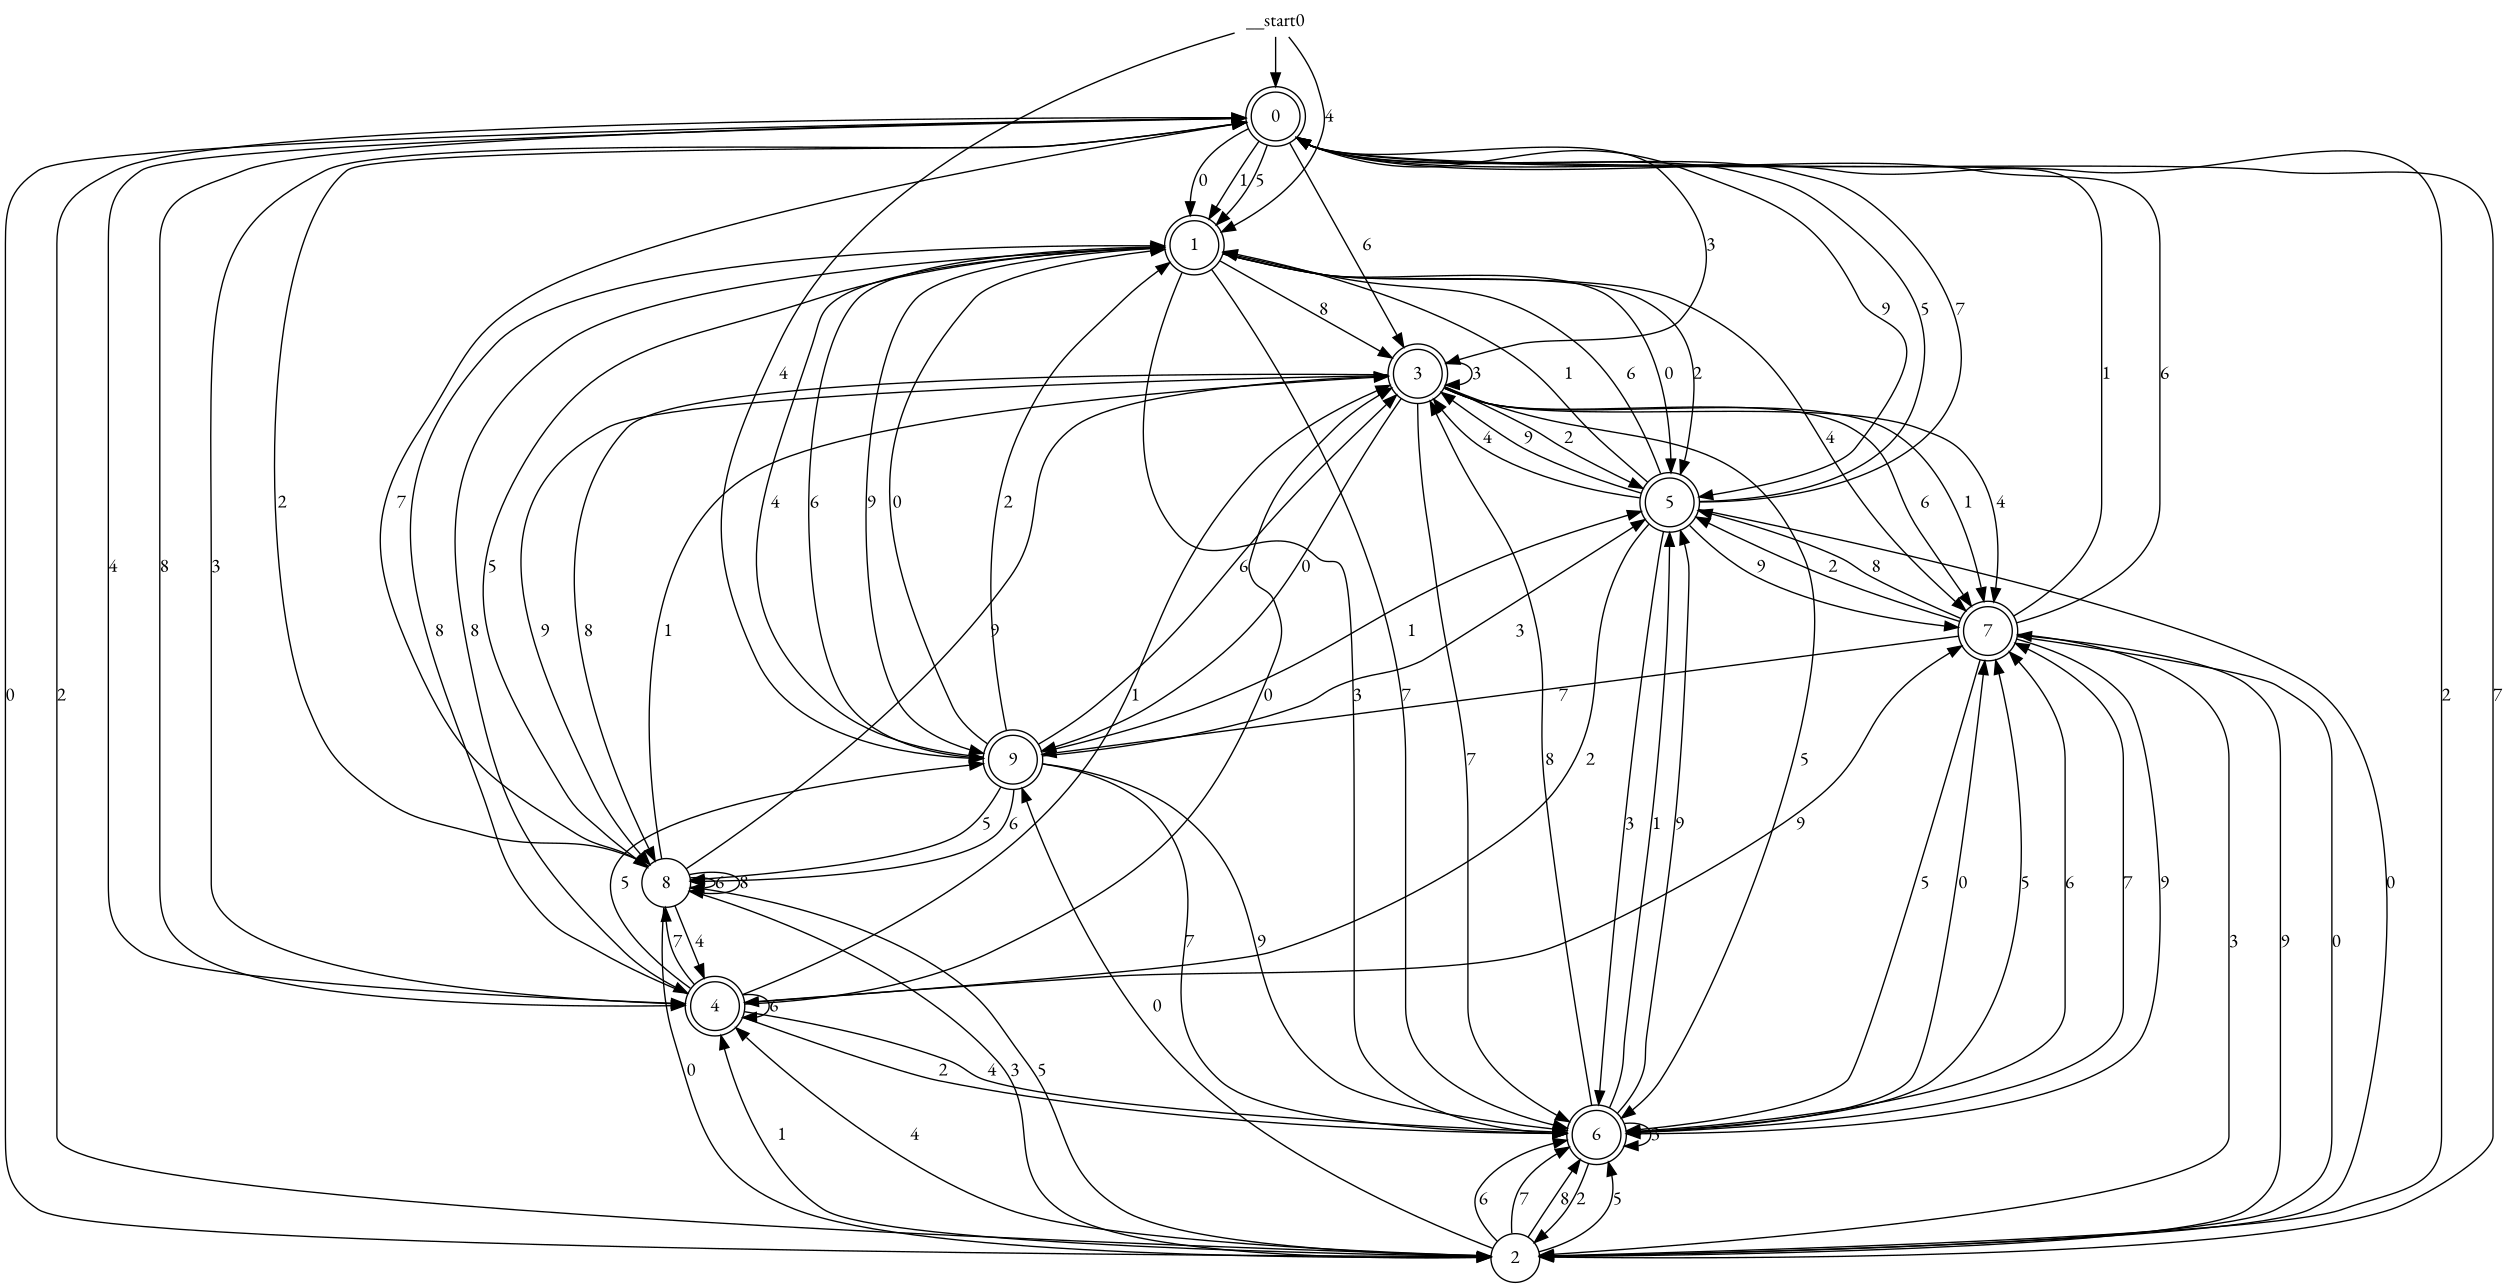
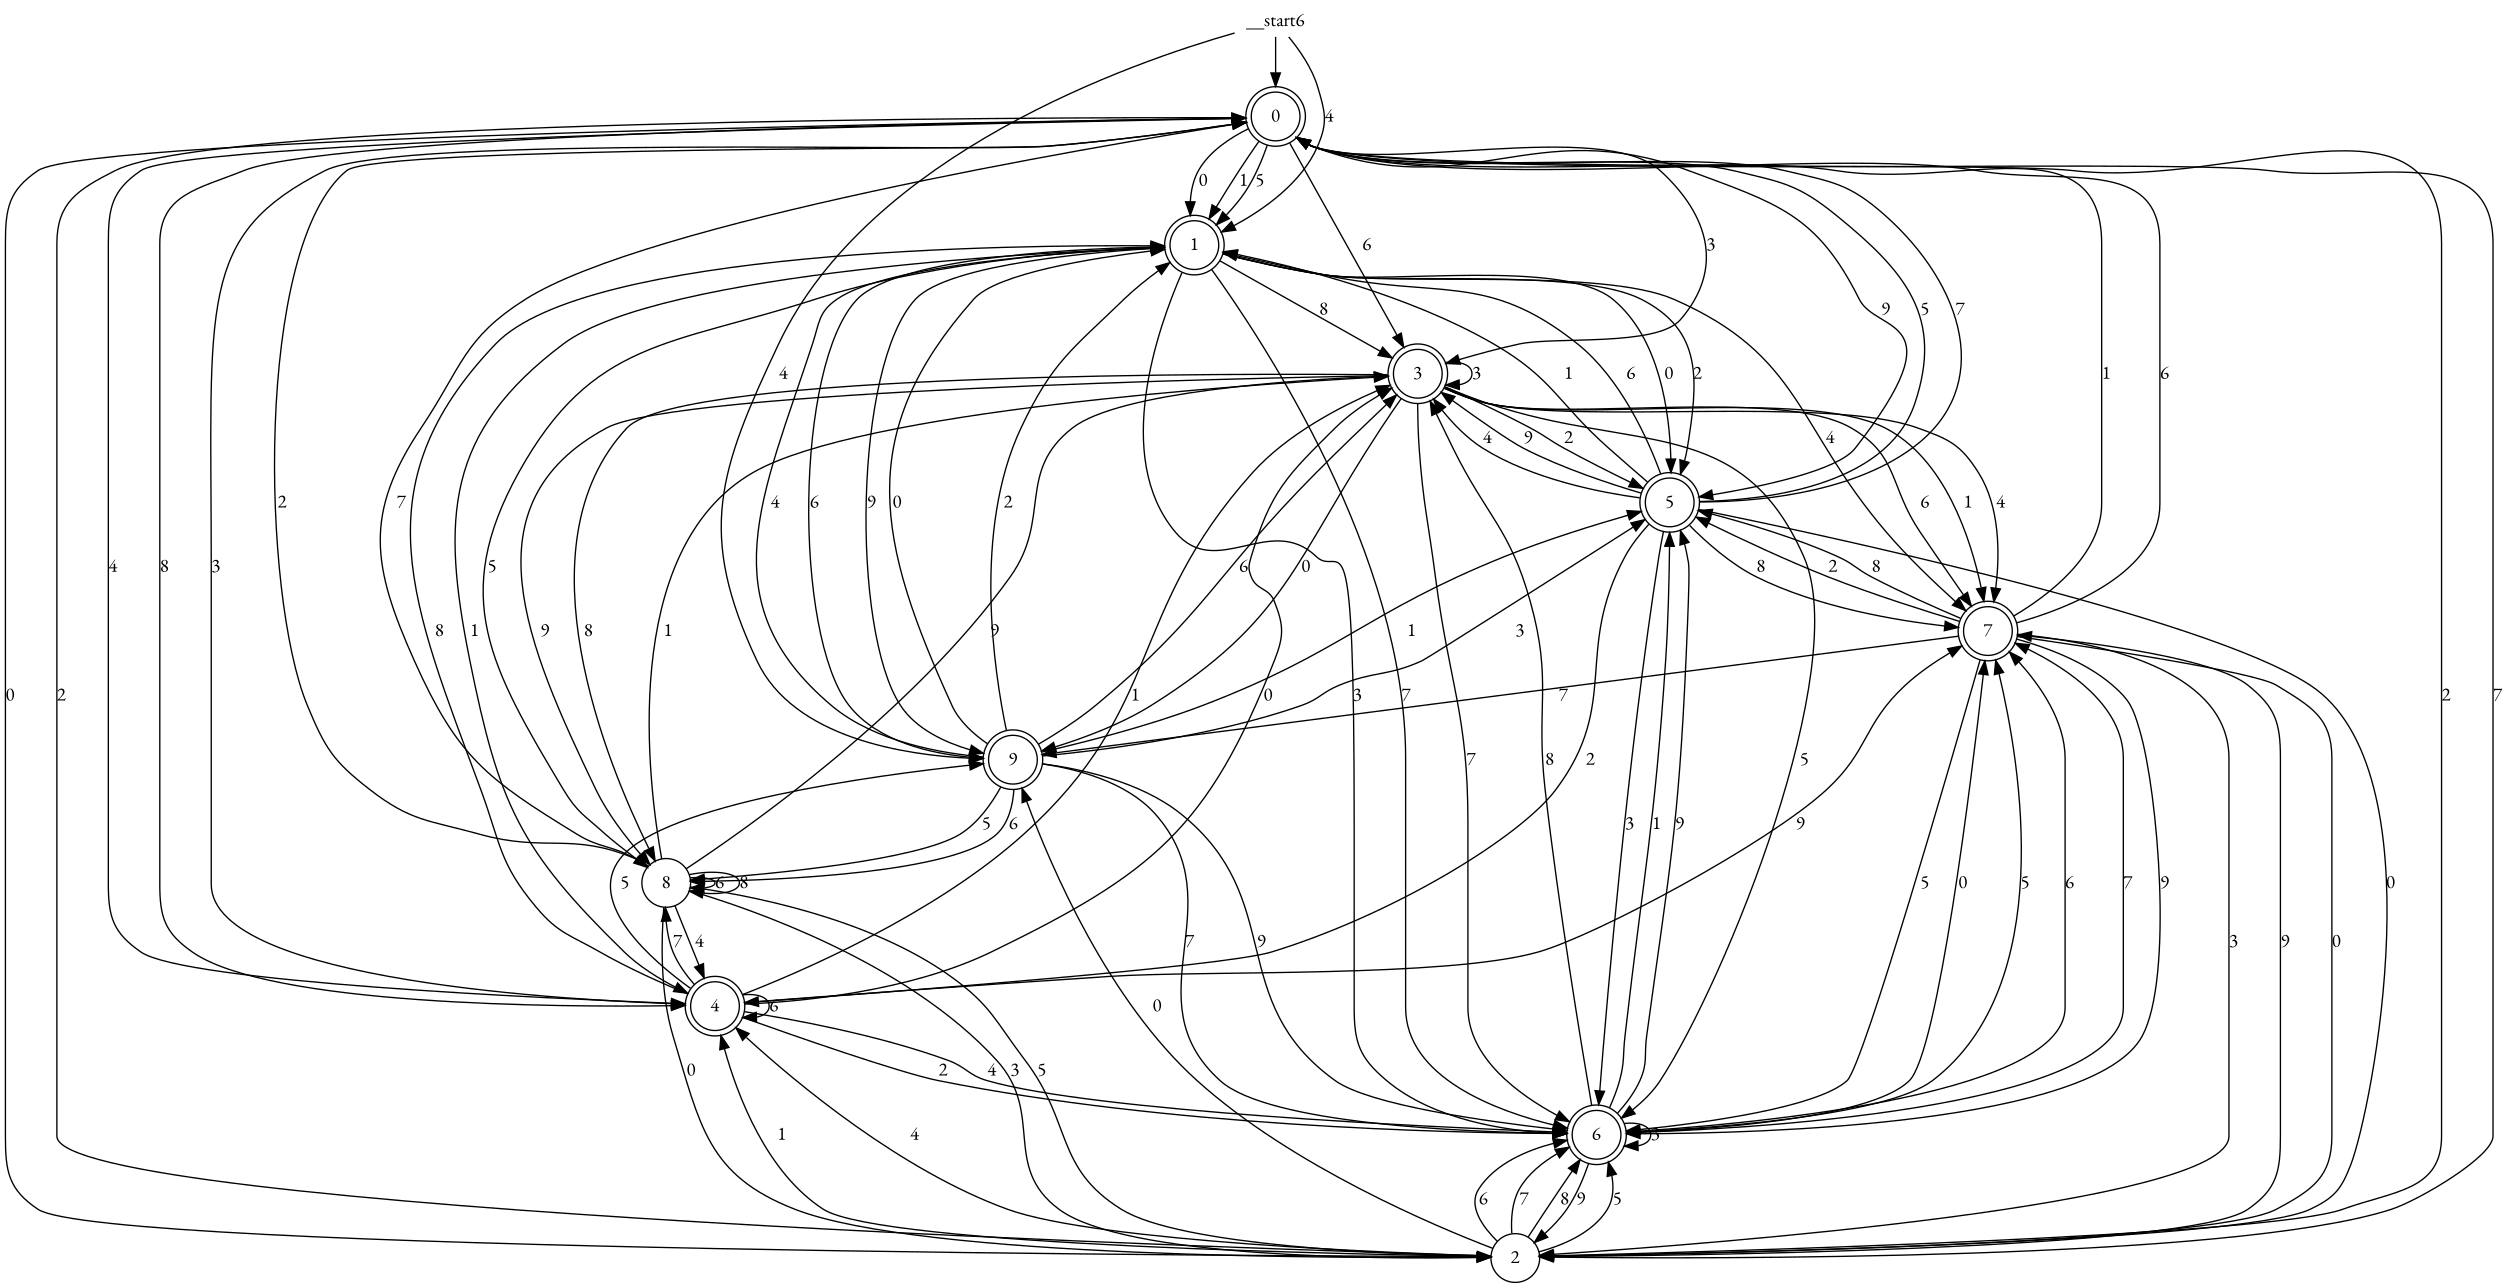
(1276, 21) -> (1276, 21)
(1761, 567) -> (1761, 567)
(475, 631) -> (475, 631)
(1581, 1199) -> (1581, 1199)
